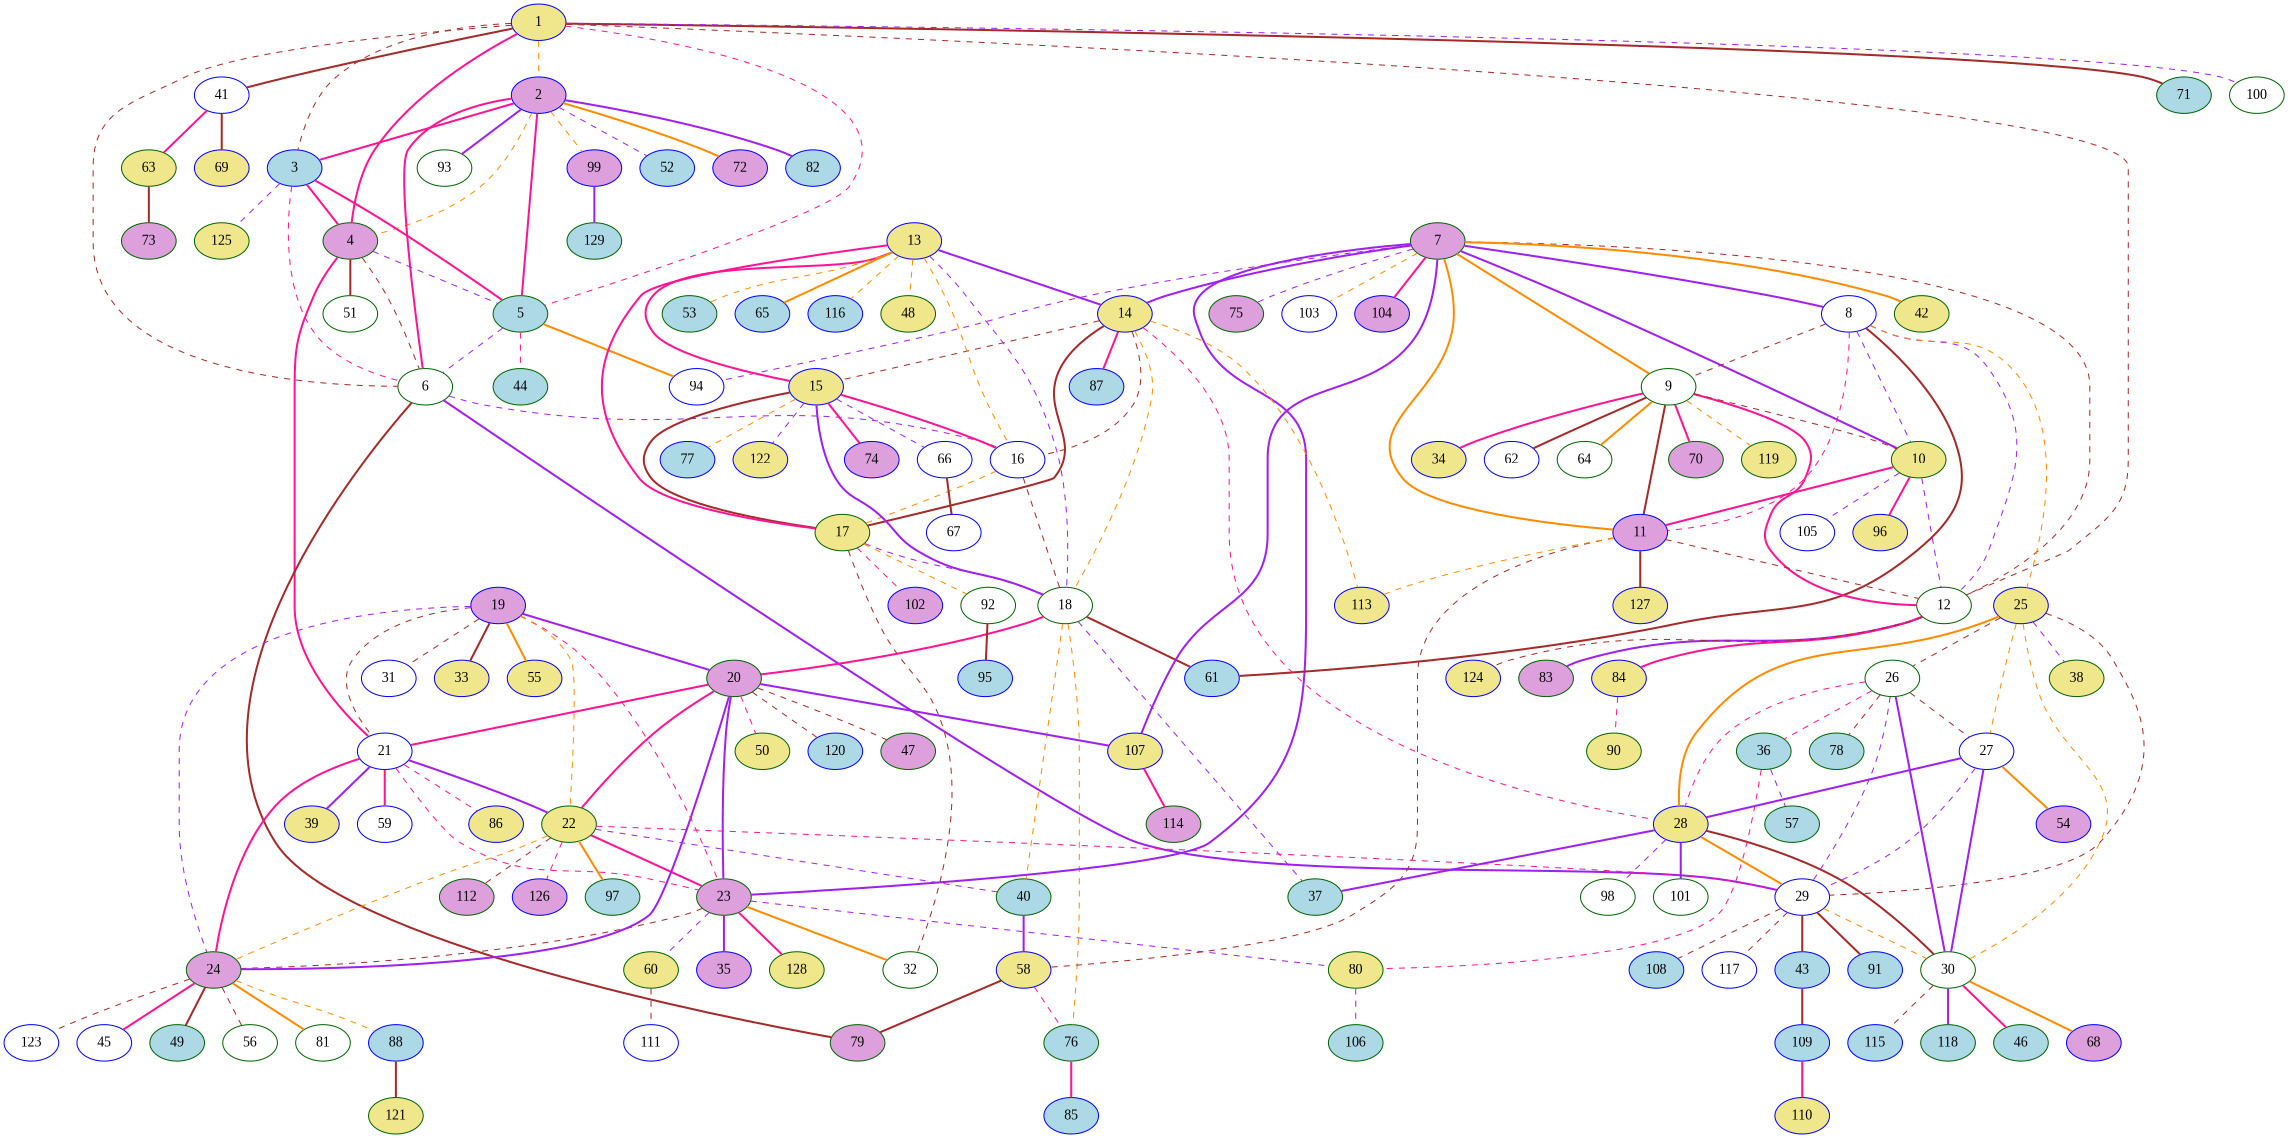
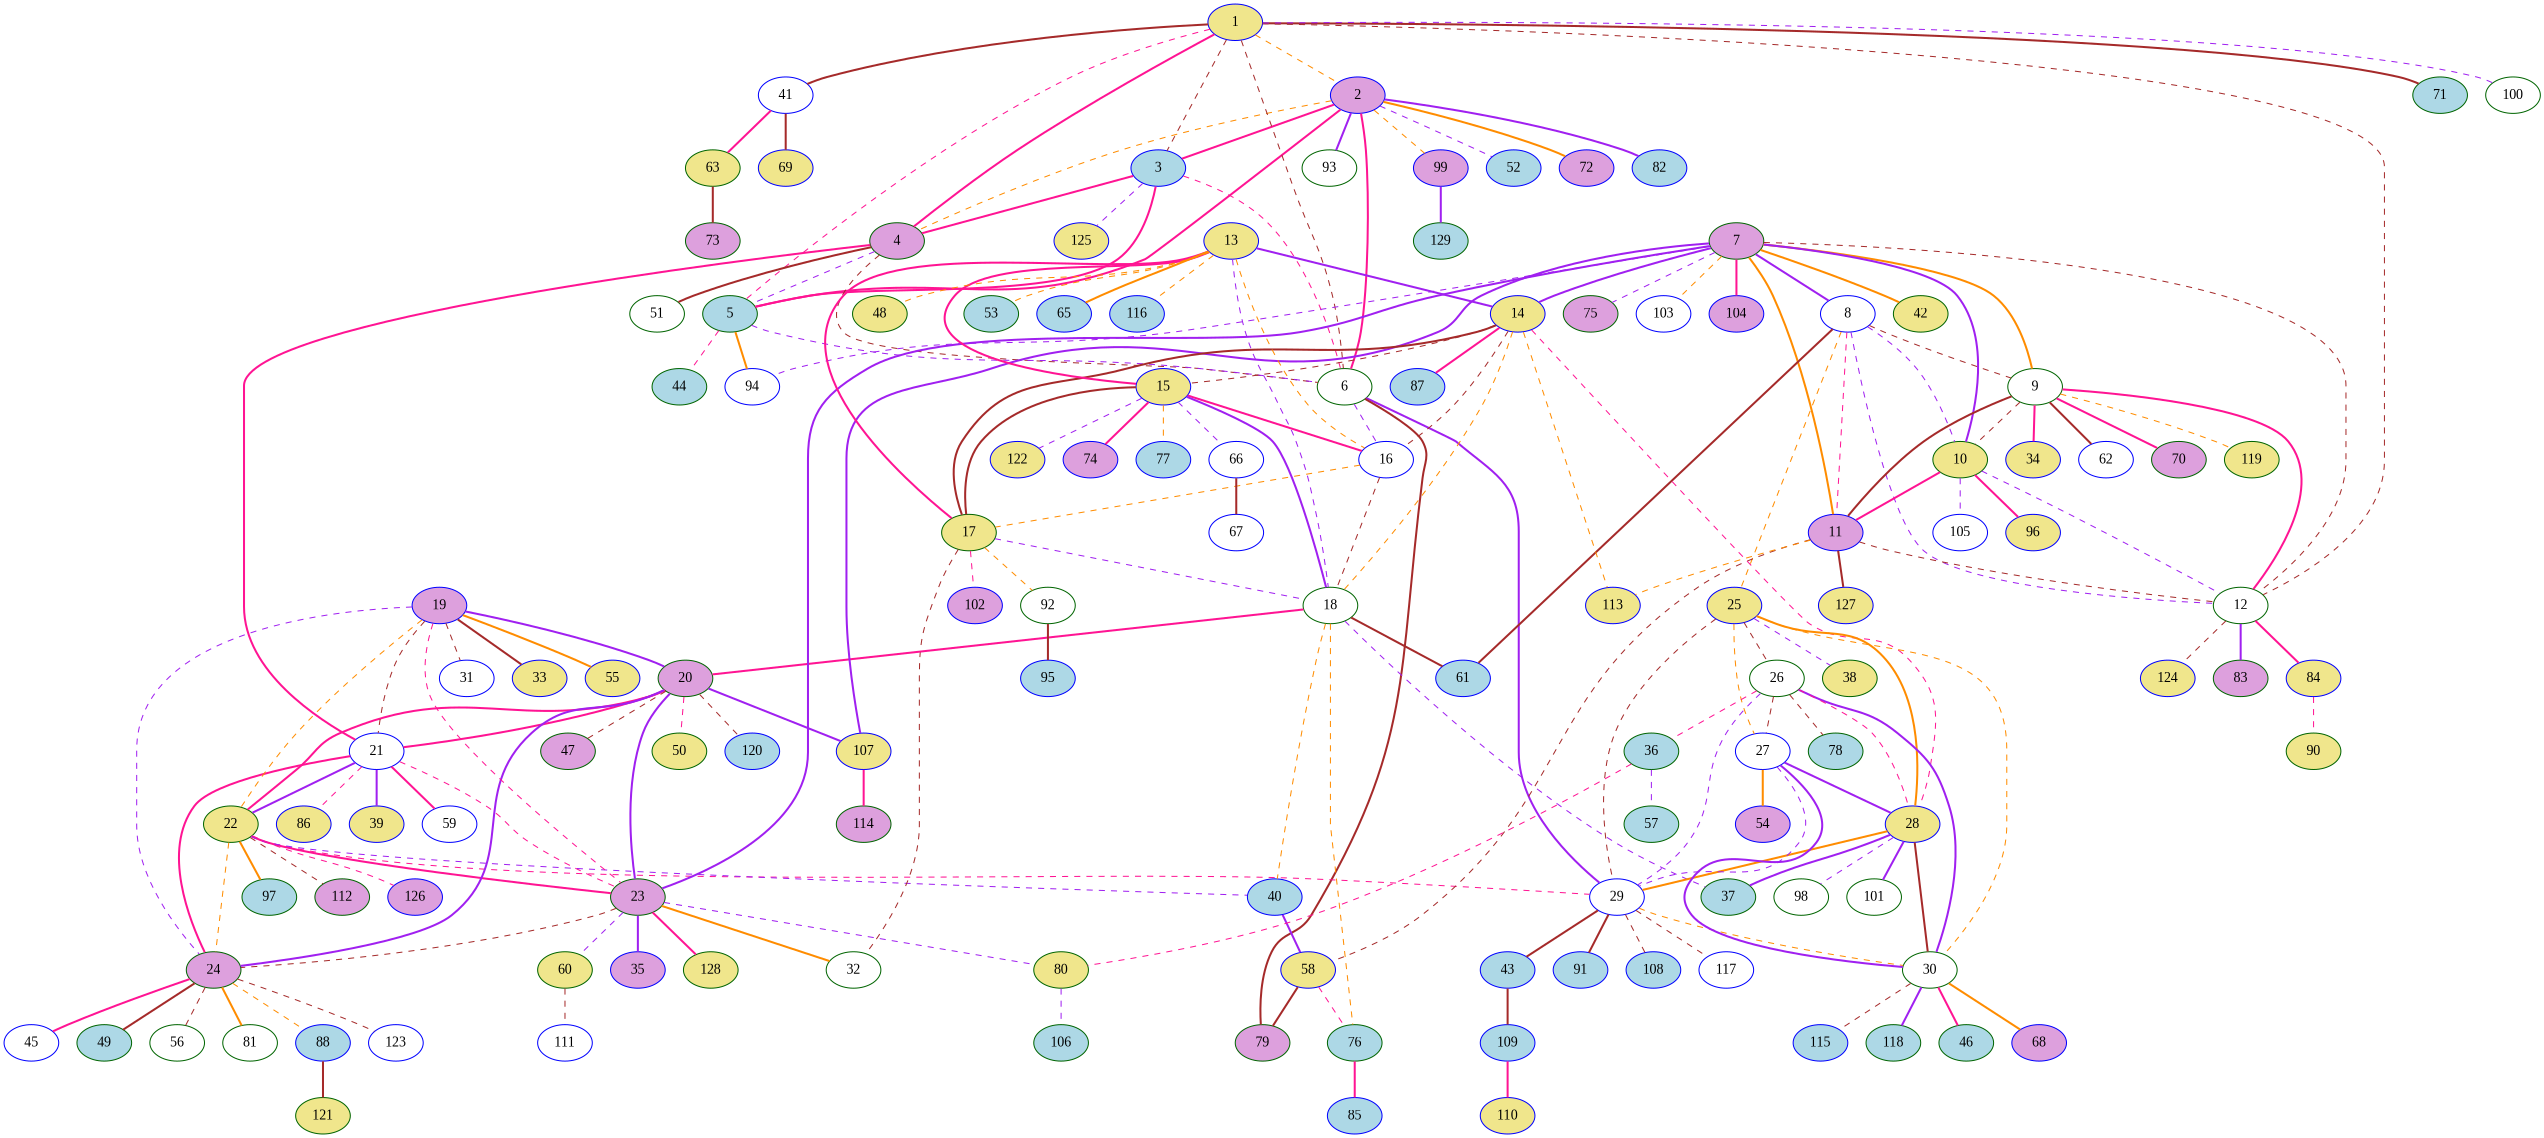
(222, 241) -> (1081, 241)
(1585, 460) -> none
(1024, 897) -> (1275, 897)
